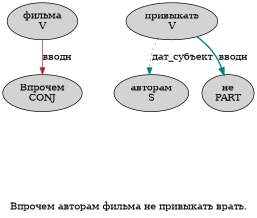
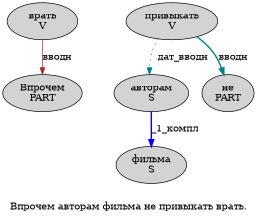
(42, 21) -> (42, 21)
(182, 57) -> (182, 57)
(42, 93) -> (42, 93)
none -> (151, 165)
